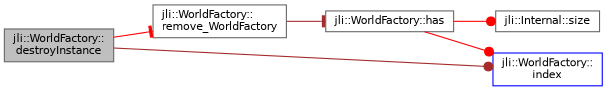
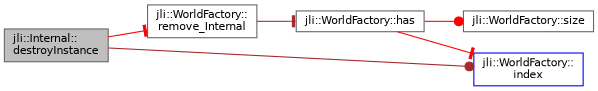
(220, 21) -> (202, 21)
(548, 21) -> (528, 21)
(455, 41) -> (433, 42)
(59, 45) -> (56, 45)
